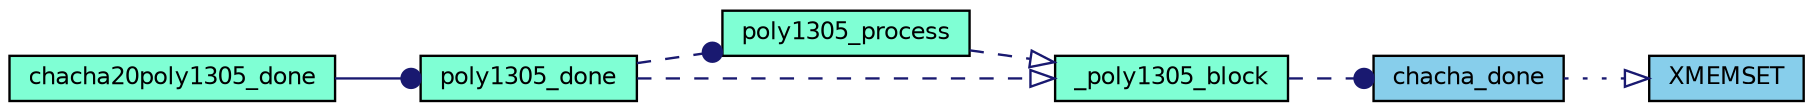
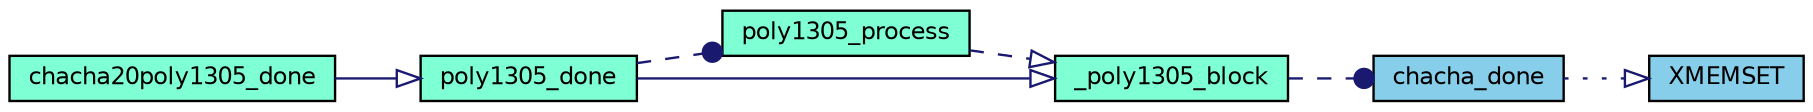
(368, 78) -> (366, 78)
(833, 78) -> (833, 78)
